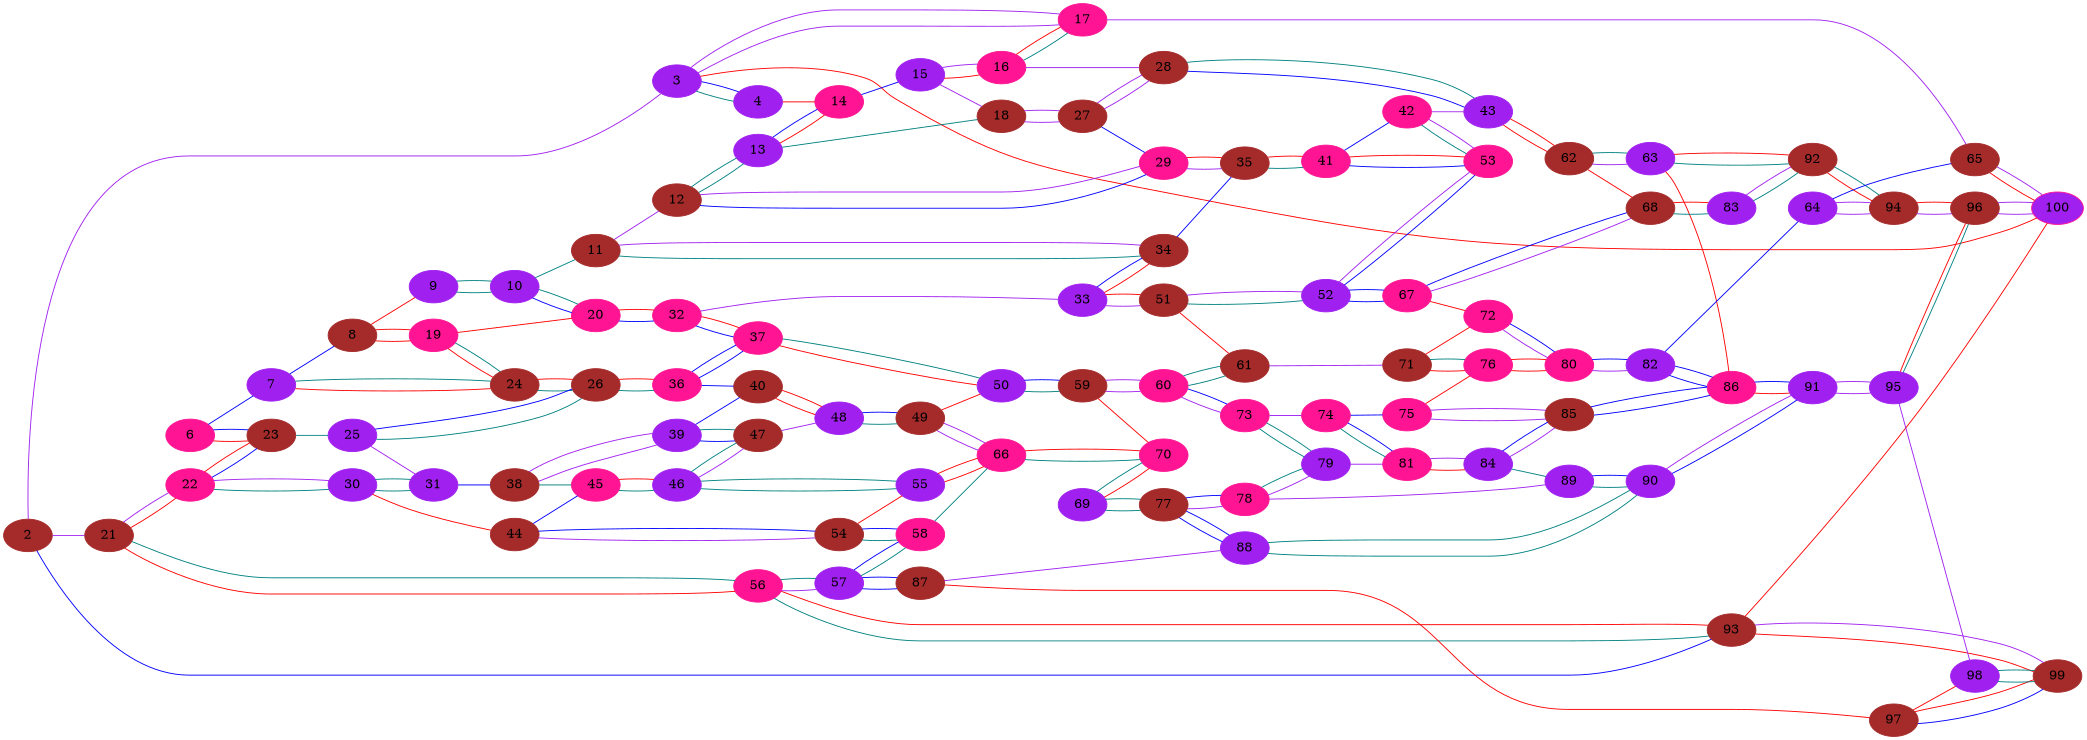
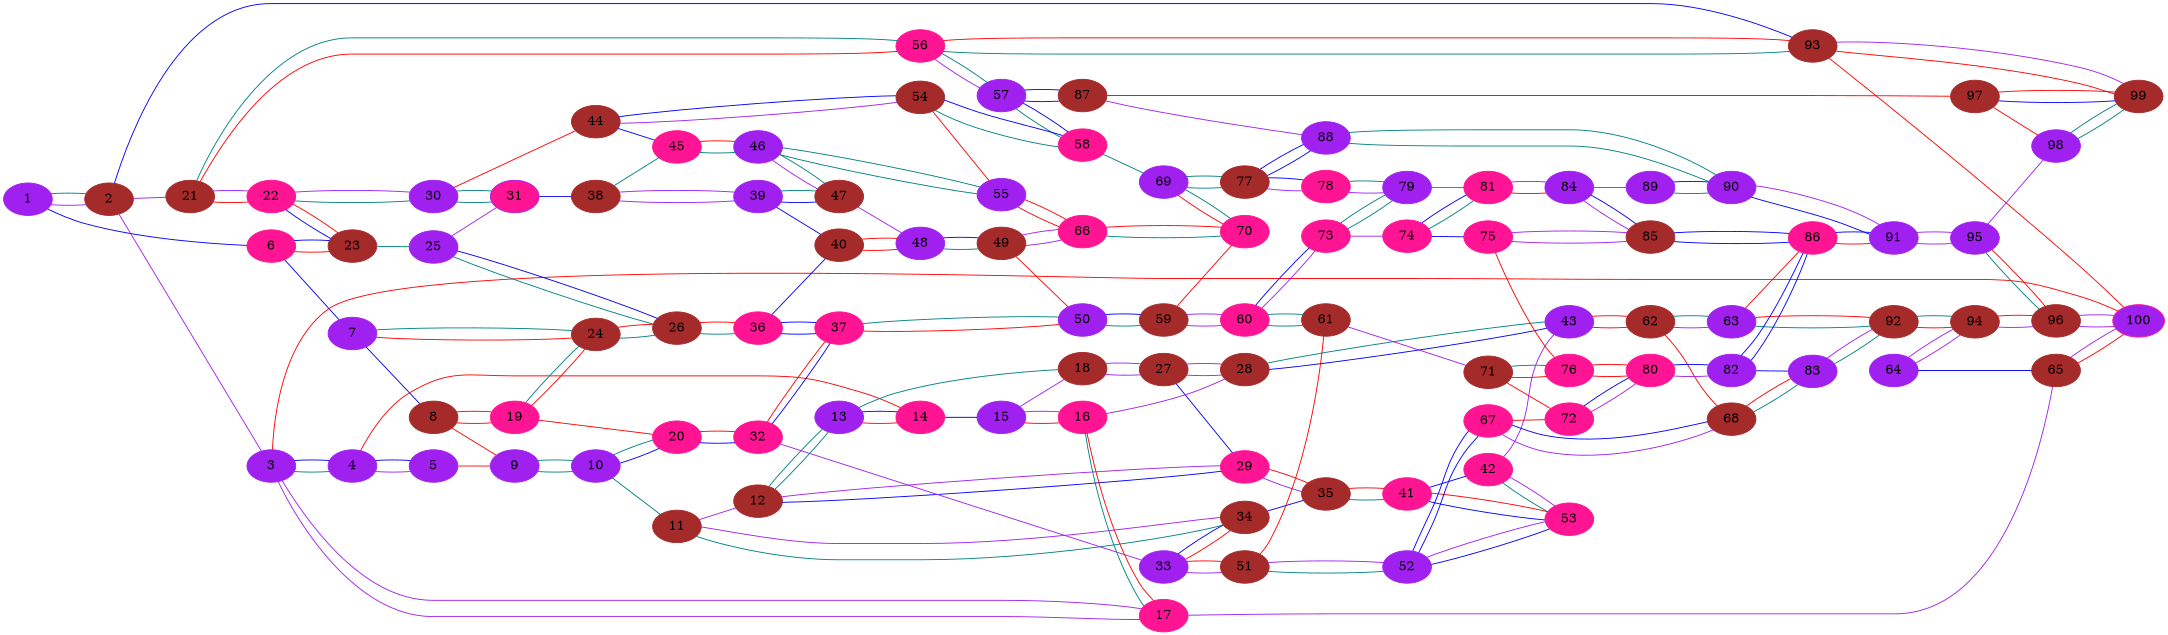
none -> (28, 199)
(1732, 287) -> (1772, 371)
none -> (434, 466)
(434, 485) -> (515, 197)
(961, 495) -> (1123, 164)
(1408, 495) -> none
